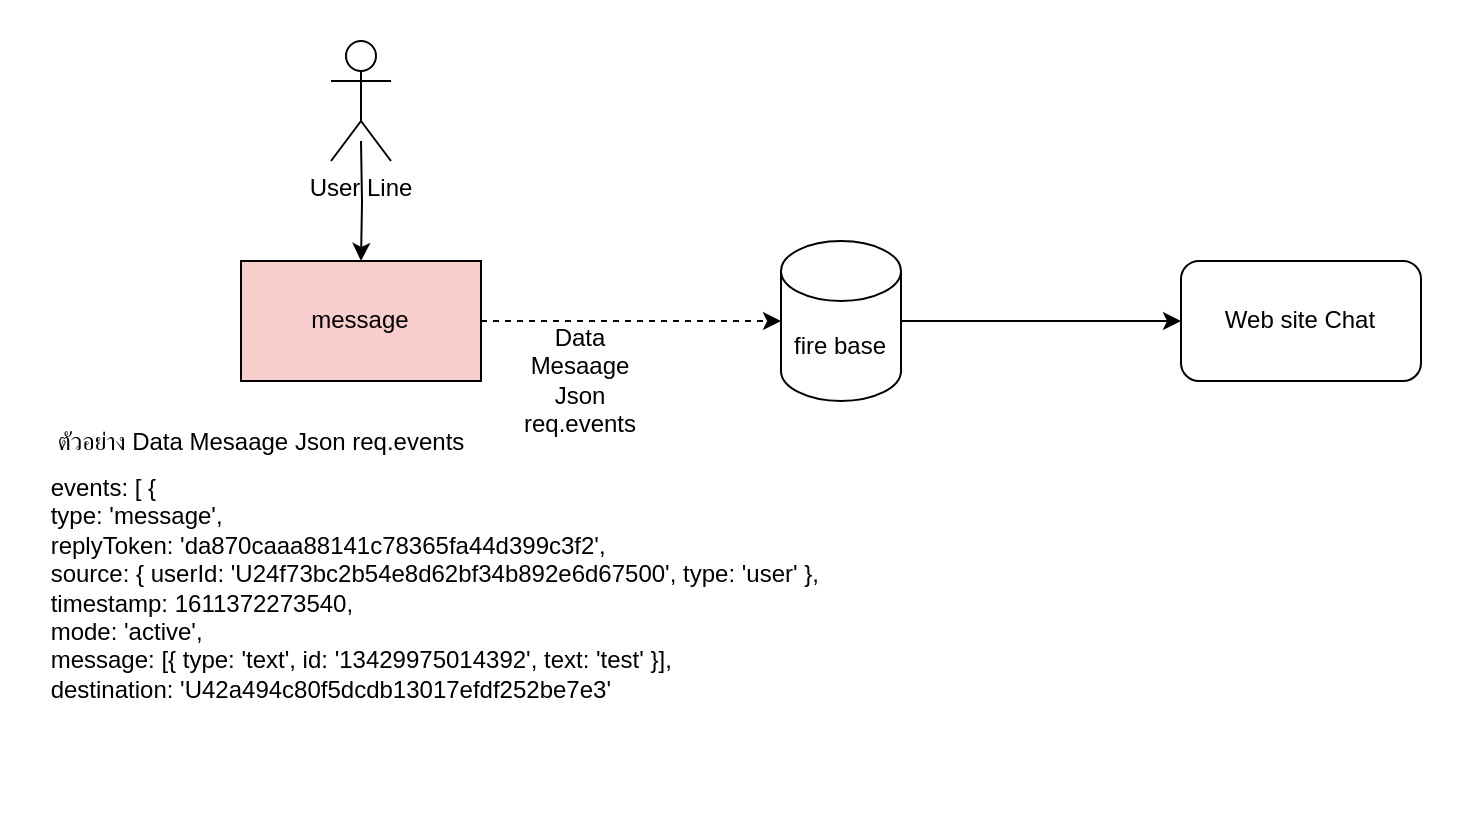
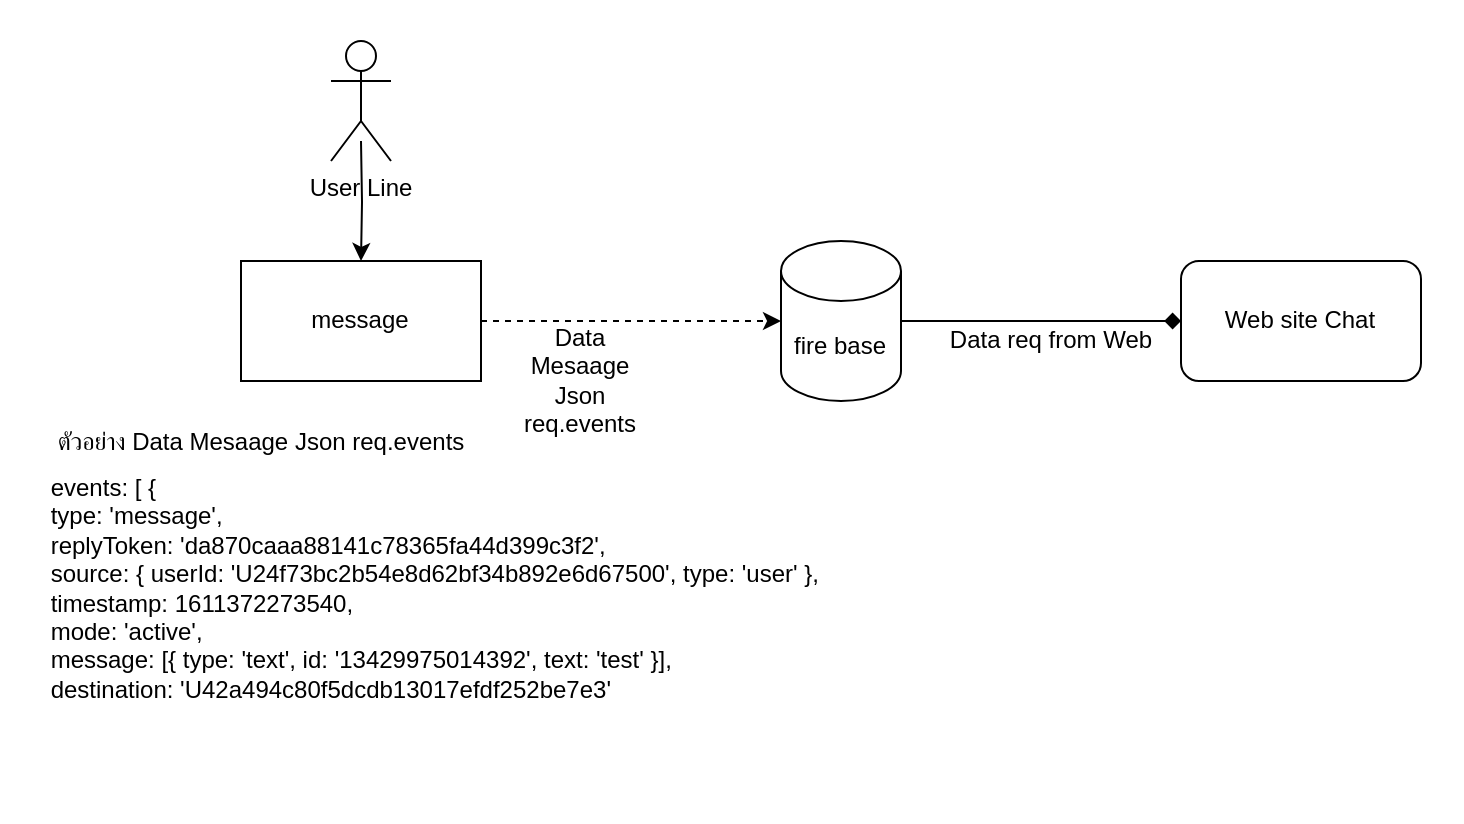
(361, 321) -> (361, 321)
(1165, 321) -> (1164, 321)
none -> (1051, 341)
